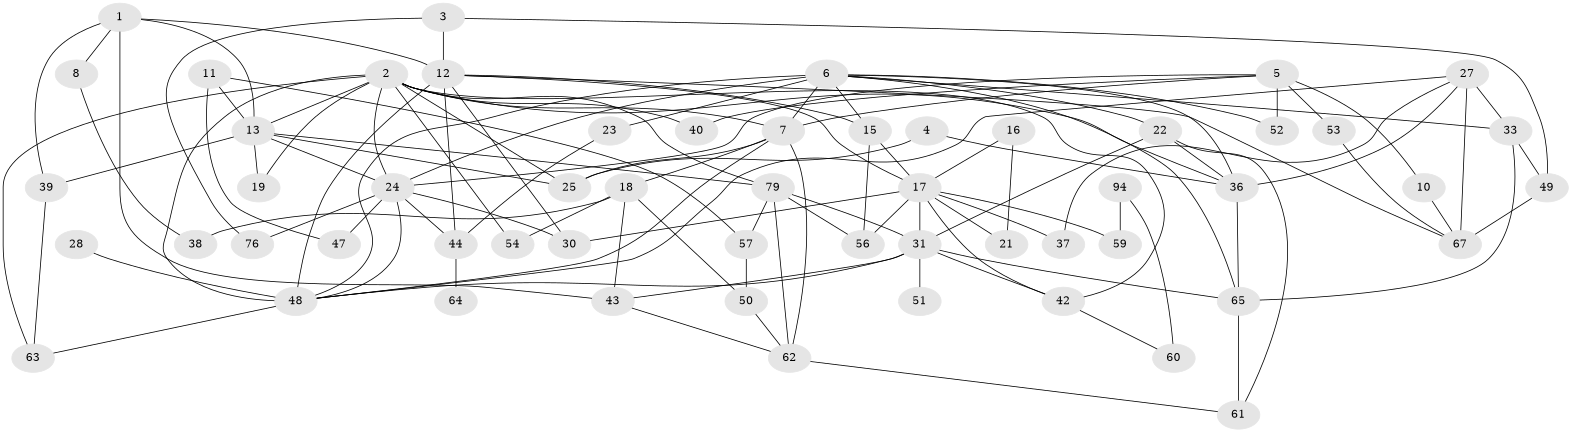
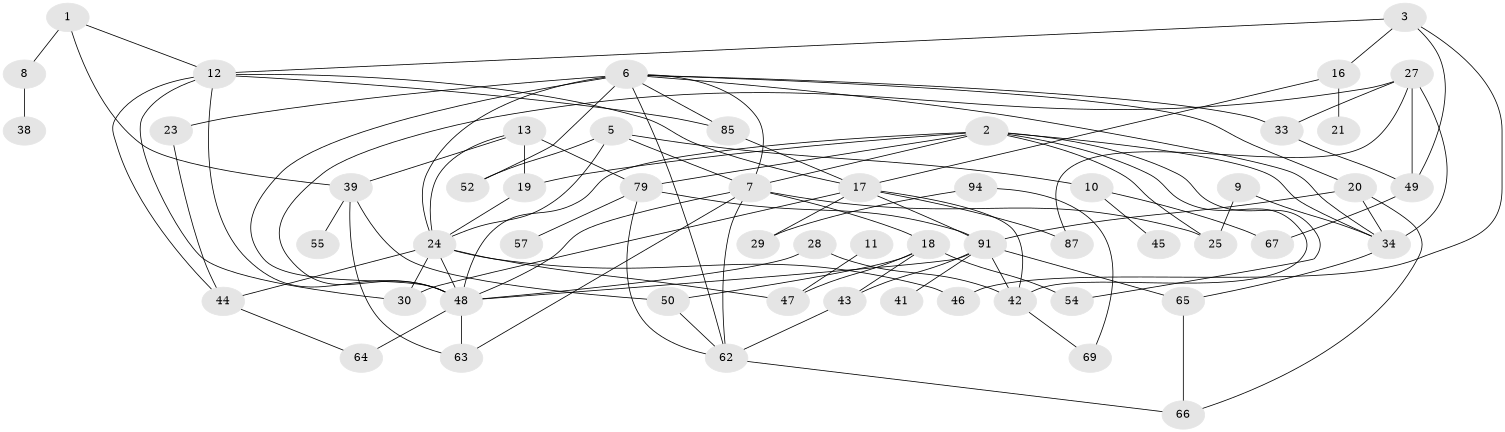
(220, 45) -> none
none -> (1372, 46)
(232, 103) -> none
(320, 103) -> none
(1143, 110) -> none
(106, 118) -> (593, 280)
(374, 125) -> (480, 216)
(493, 128) -> none
(697, 131) -> none
(870, 131) -> (728, 131)
(927, 131) -> (1239, 188)
(1160, 131) -> (1355, 188)
(1334, 131) -> none
(411, 159) -> none
(1464, 159) -> (1412, 131)
(1165, 165) -> (684, 214)
(1237, 188) -> (1389, 245)
(411, 216) -> (847, 276)
(963, 216) -> none
(252, 245) -> (958, 301)
none -> (318, 245)
(863, 245) -> none
(920, 245) -> (985, 245)
(1063, 245) -> (1072, 245)
(1120, 245) -> (758, 245)
none -> (1159, 245)
none -> (902, 272)
(746, 273) -> (487, 281)
(255, 280) -> none
(1436, 281) -> none
(920, 301) -> (902, 301)
none -> (412, 330)
(1174, 358) -> (1090, 358)
(1239, 415) -> (1183, 415)
